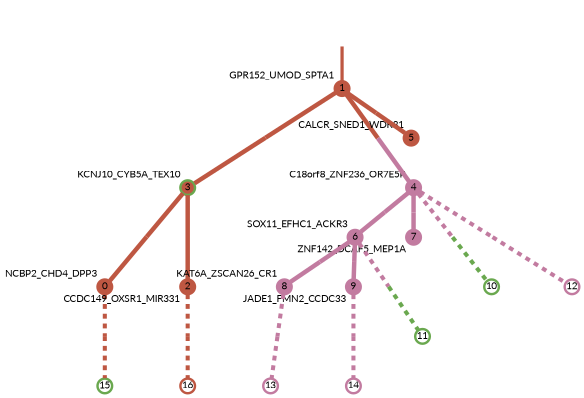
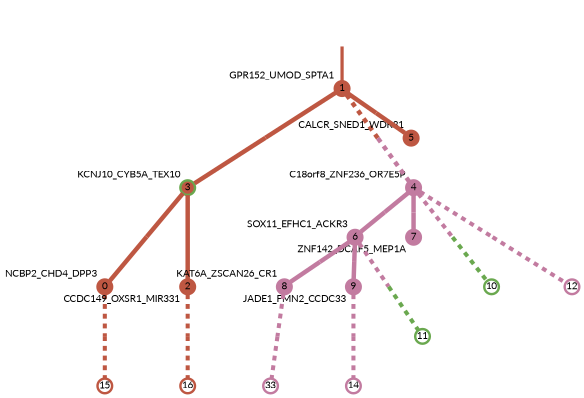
(378, 138) -> (378, 138)
(105, 386) -> (105, 386)
(271, 386) -> (271, 386)
